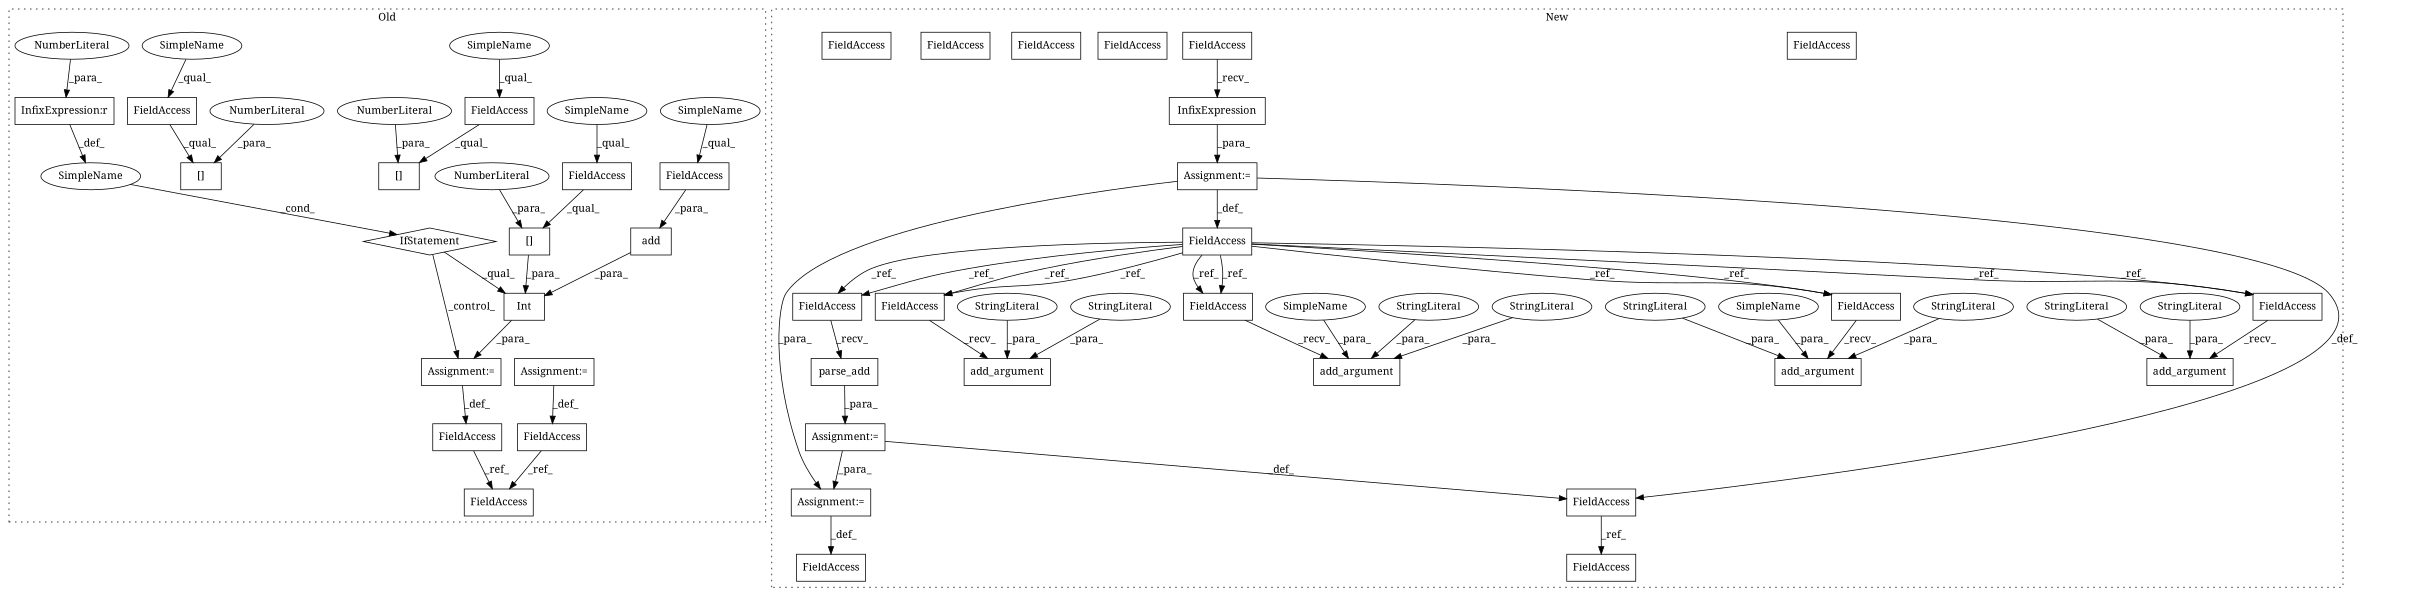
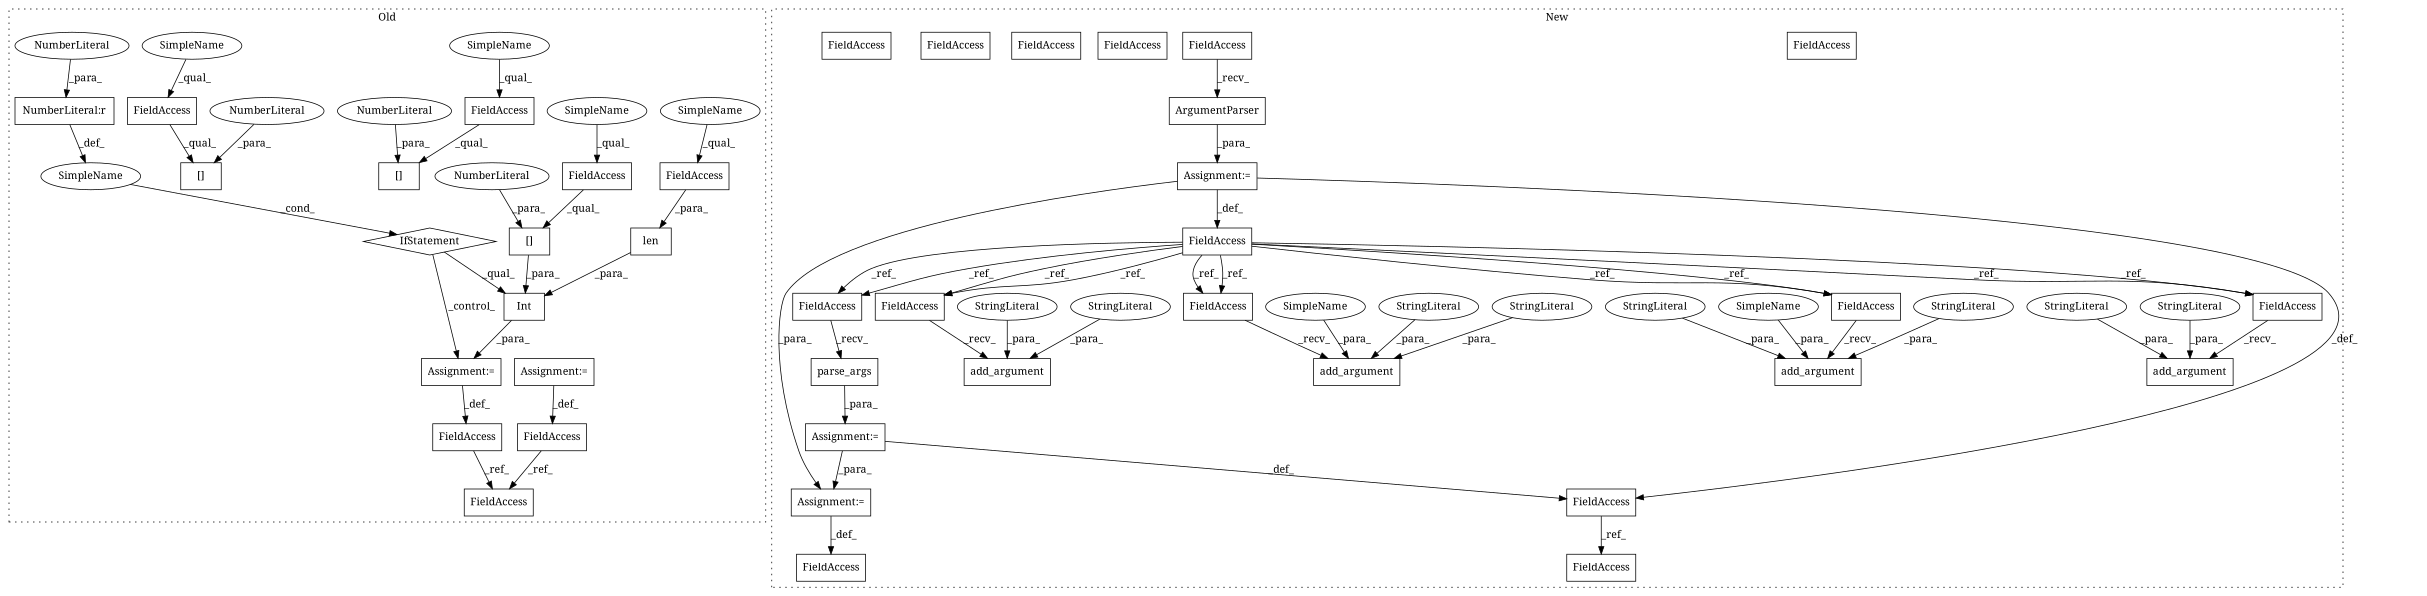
(64, 111) -> (64, 111)
(1217, 111) -> (1217, 111)
(651, 242) -> (651, 242)
(844, 372) -> (844, 372)
